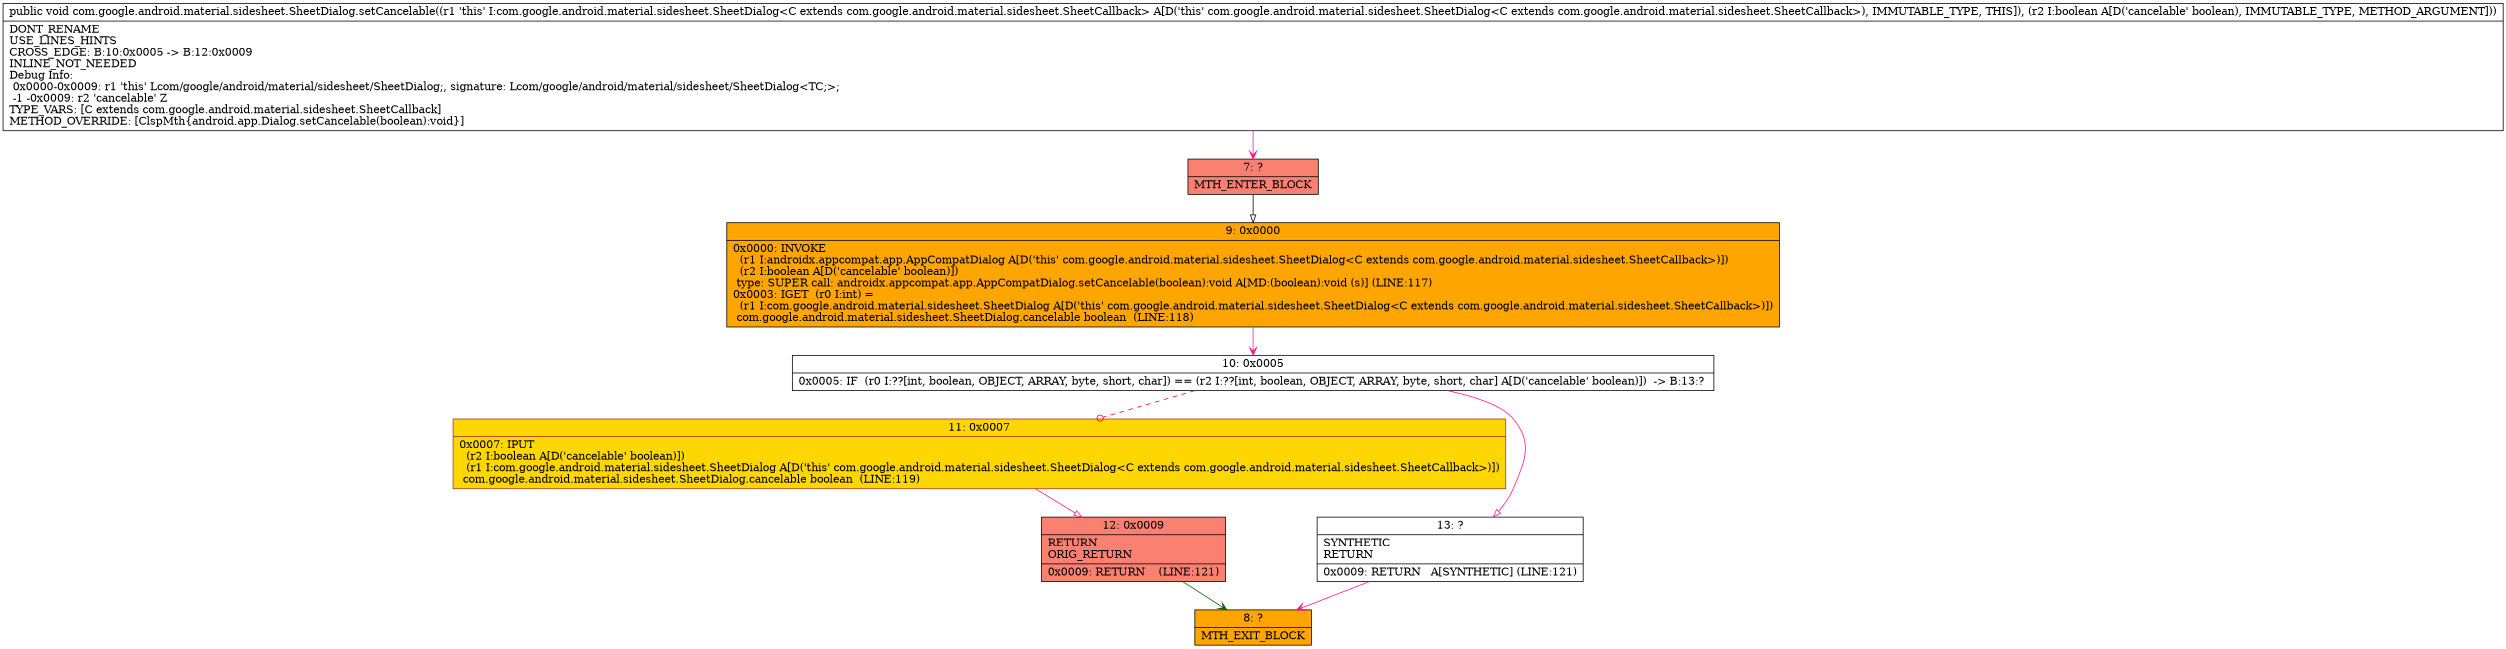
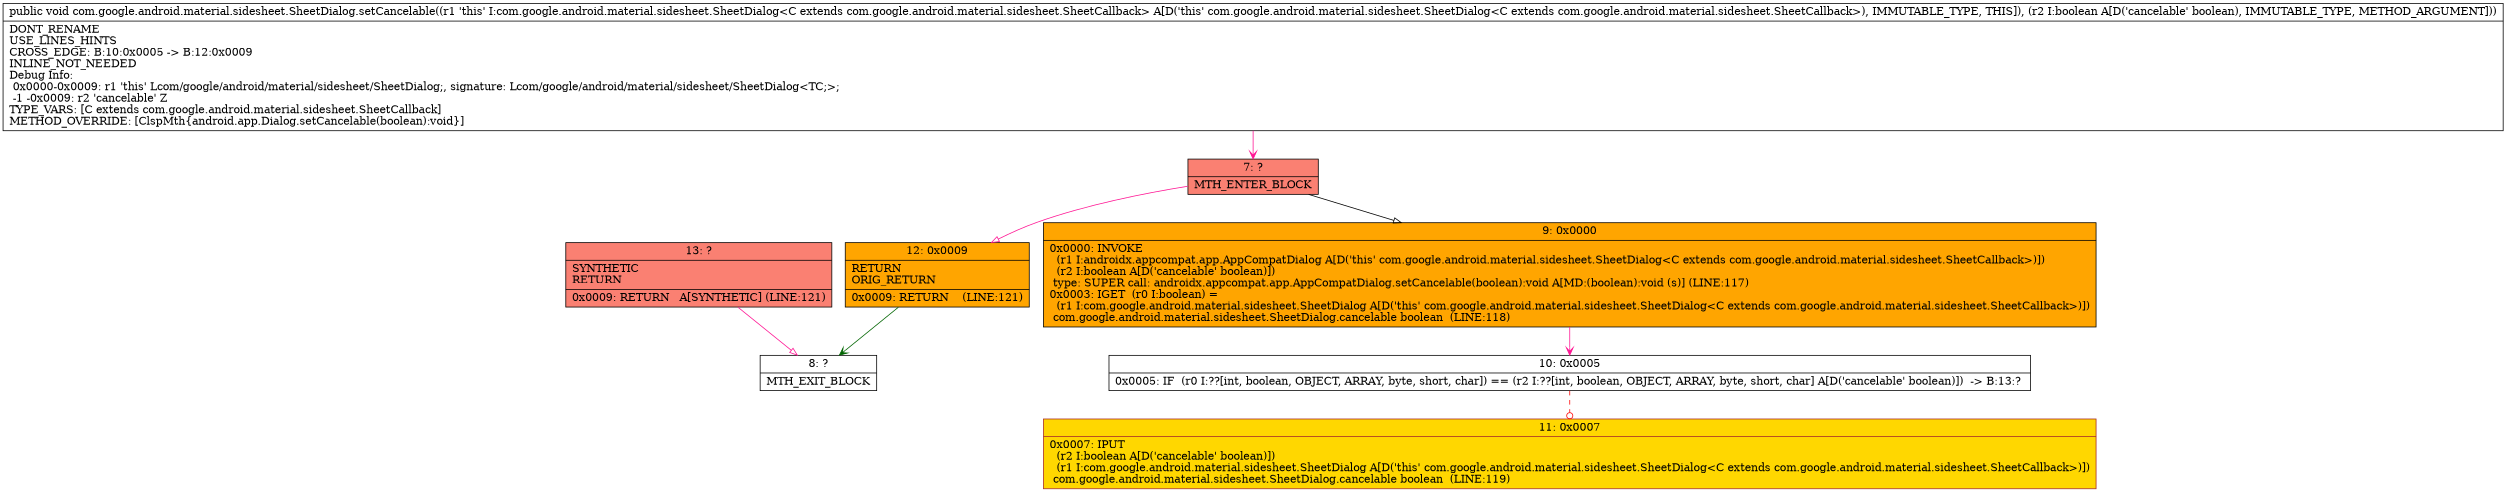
(805, 295) -> (1136, 295)
(1521, 431) -> none
(1055, 501) -> (1091, 206)
(1134, 549) -> (937, 275)
(1450, 549) -> (699, 275)
(1336, 594) -> (765, 329)
(1253, 628) -> (818, 373)
